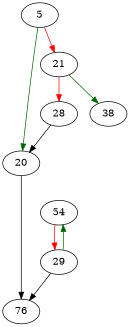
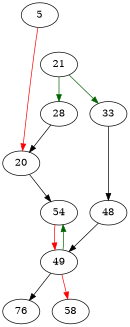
(48, 37) -> none
(30, 86) -> (30, 86)
(59, 86) -> (59, 86)
(108, 114) -> (108, 114)
none -> (108, 213)
(21, 234) -> (38, 185)
(59, 262) -> (59, 262)
none -> (71, 311)
